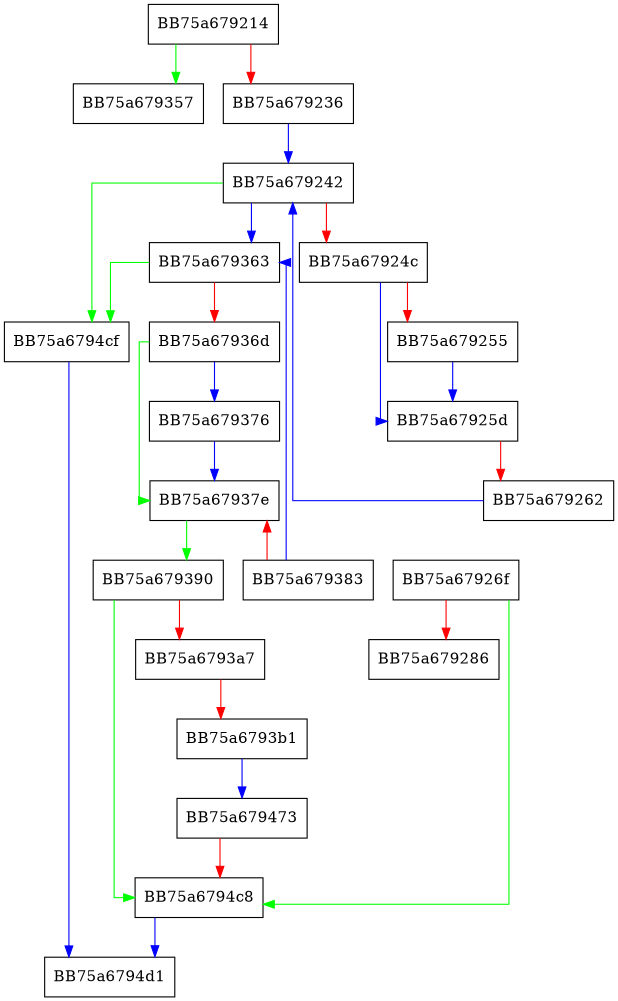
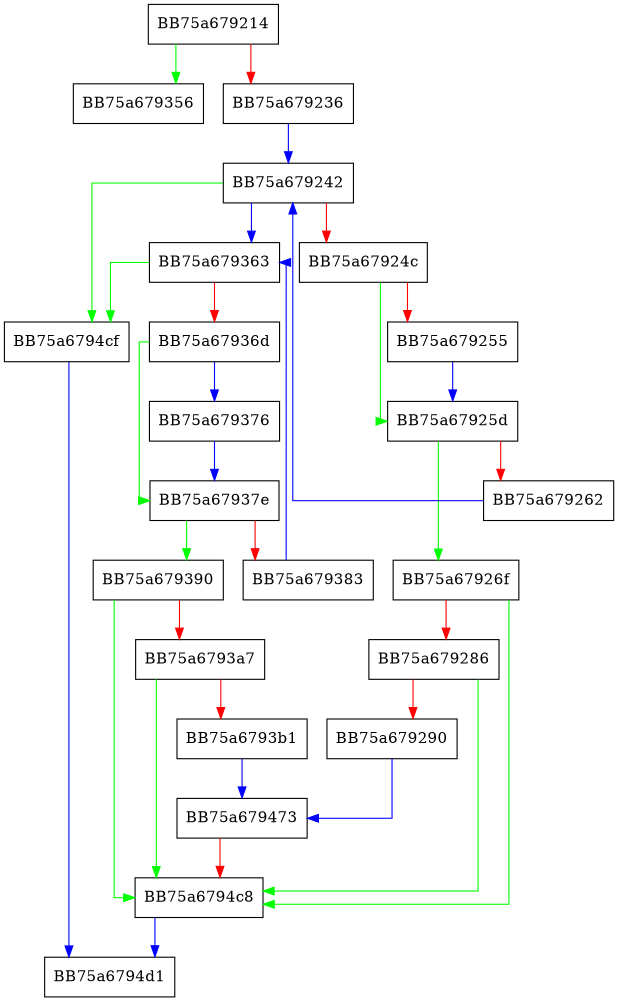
(138, 104) -> (138, 104)
(380, 352) -> (380, 352)
none -> (438, 493)
(267, 546) -> (255, 535)
none -> (392, 739)
none -> (156, 773)
none -> (478, 887)
